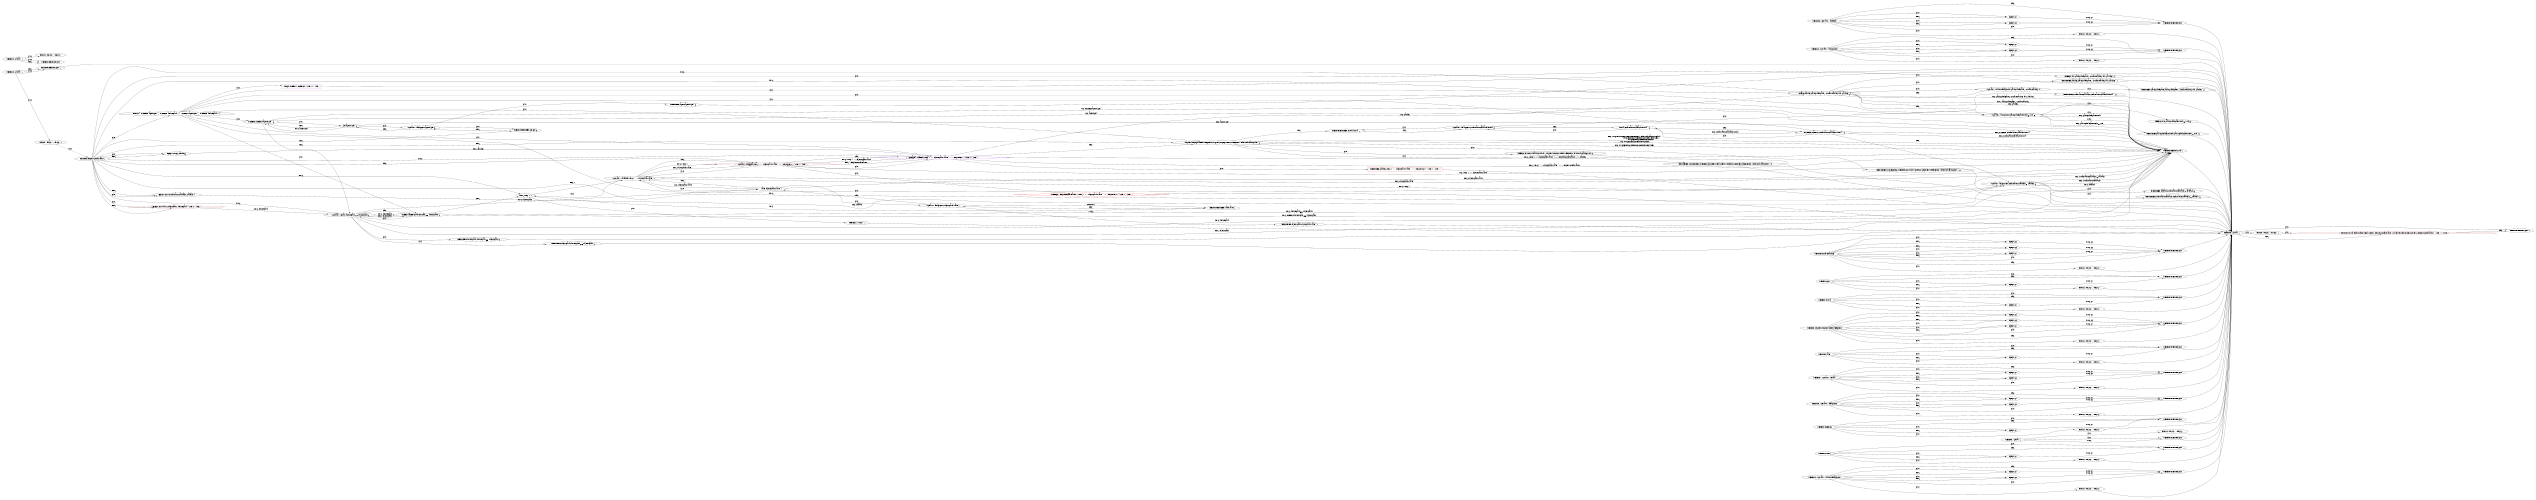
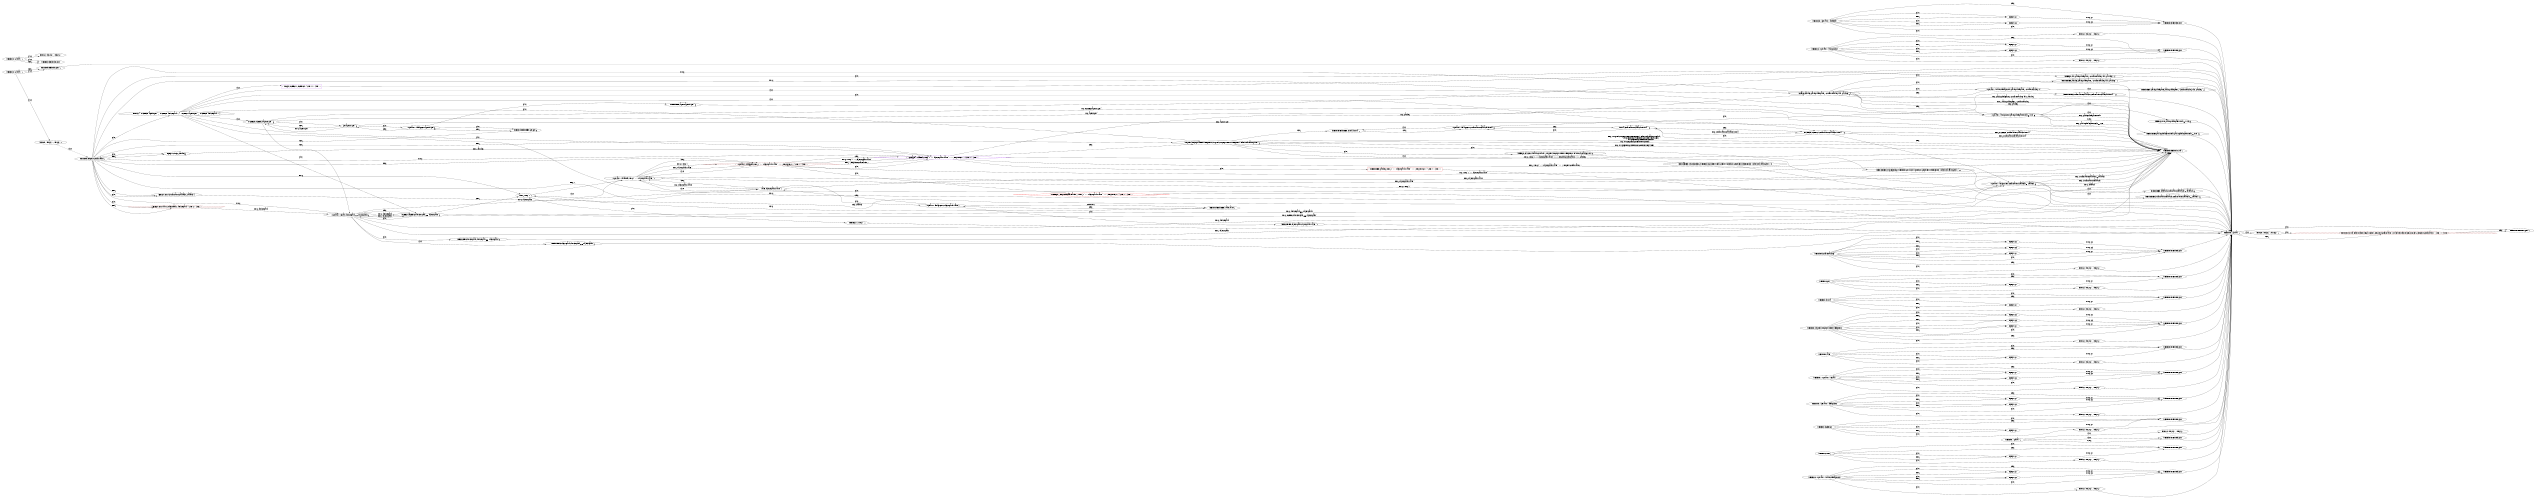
(1091, 212) -> (1091, 212)
